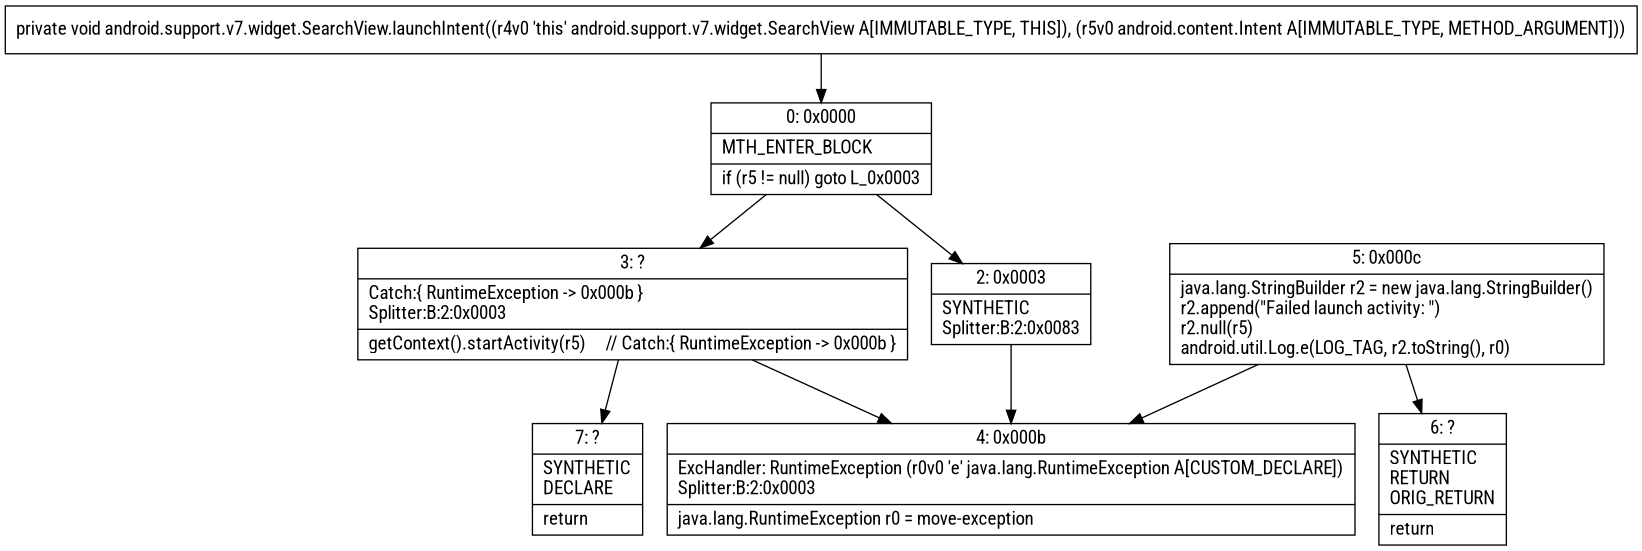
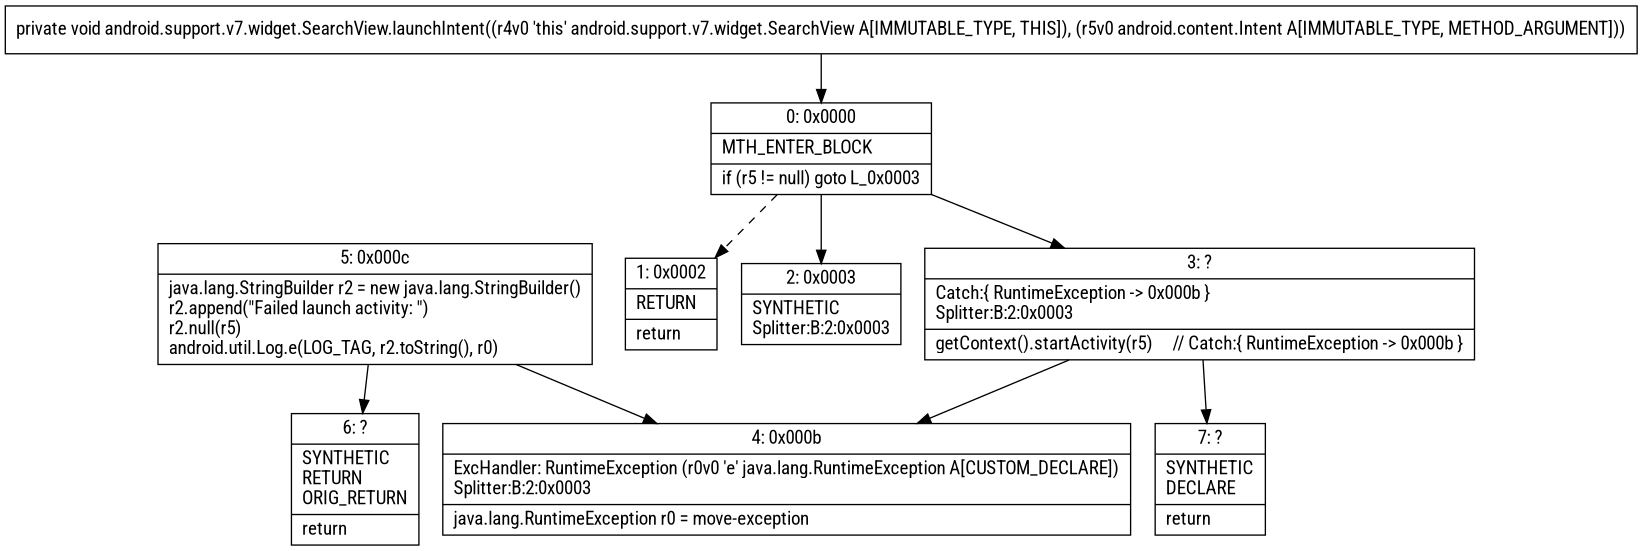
none -> (671, 304)
(1011, 329) -> (821, 329)
(1011, 378) -> none
